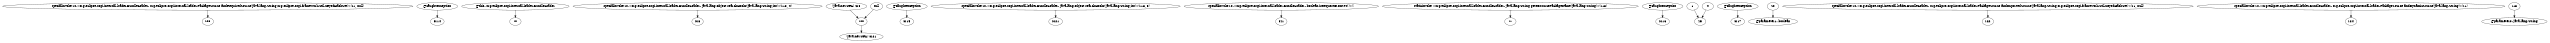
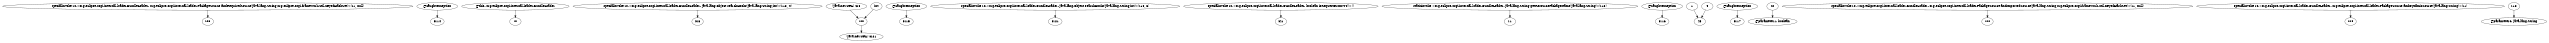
(877, 6) -> (876, 6)
